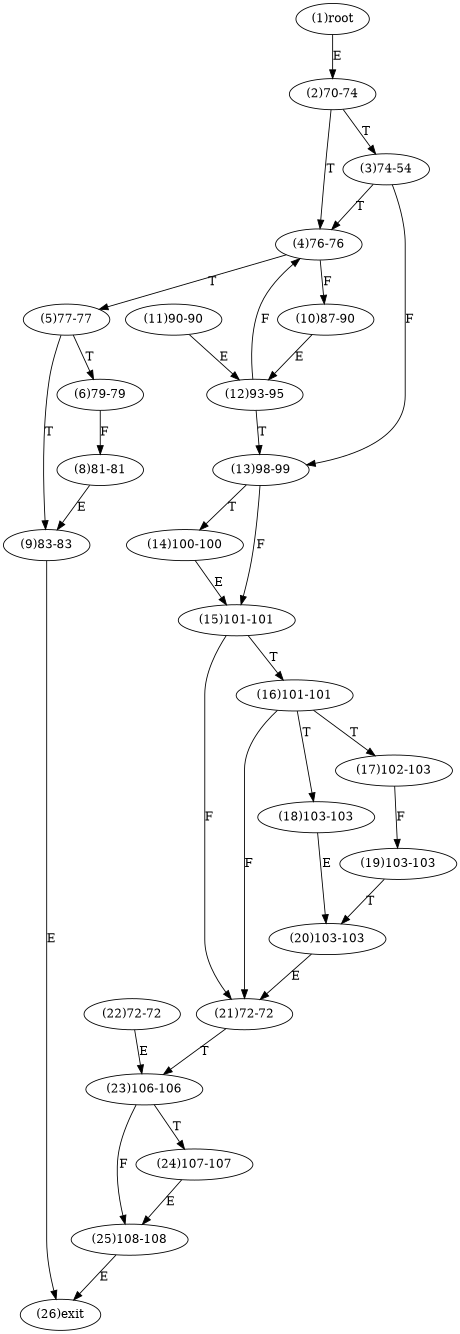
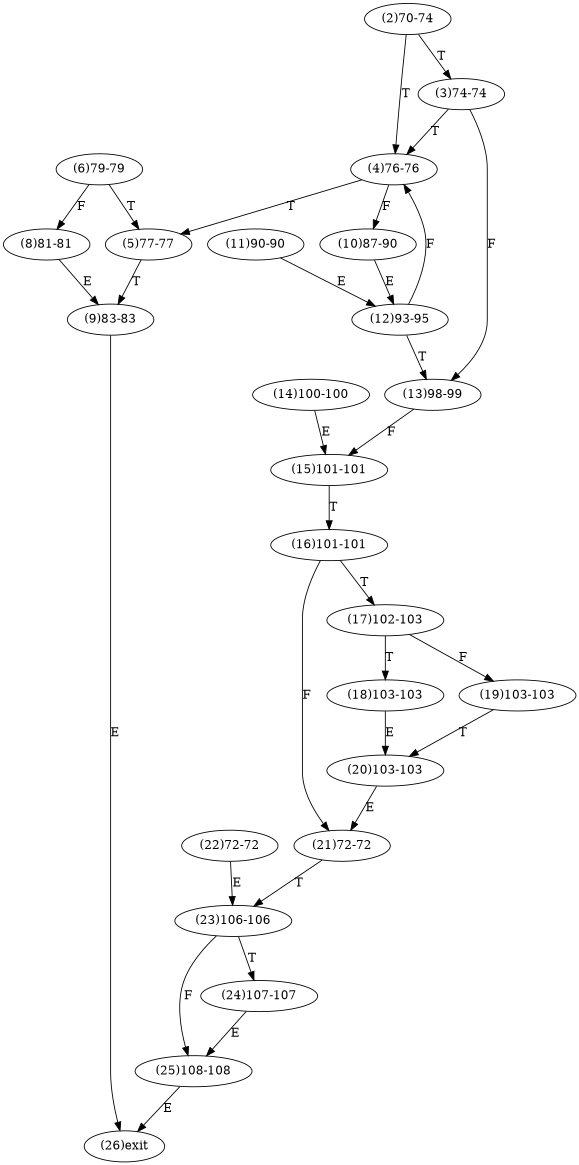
(333, 19) -> none
(386, 169) -> (461, 94)
(82, 353) -> (122, 203)
(226, 504) -> none
(305, 752) -> (385, 654)
(205, 814) -> none
